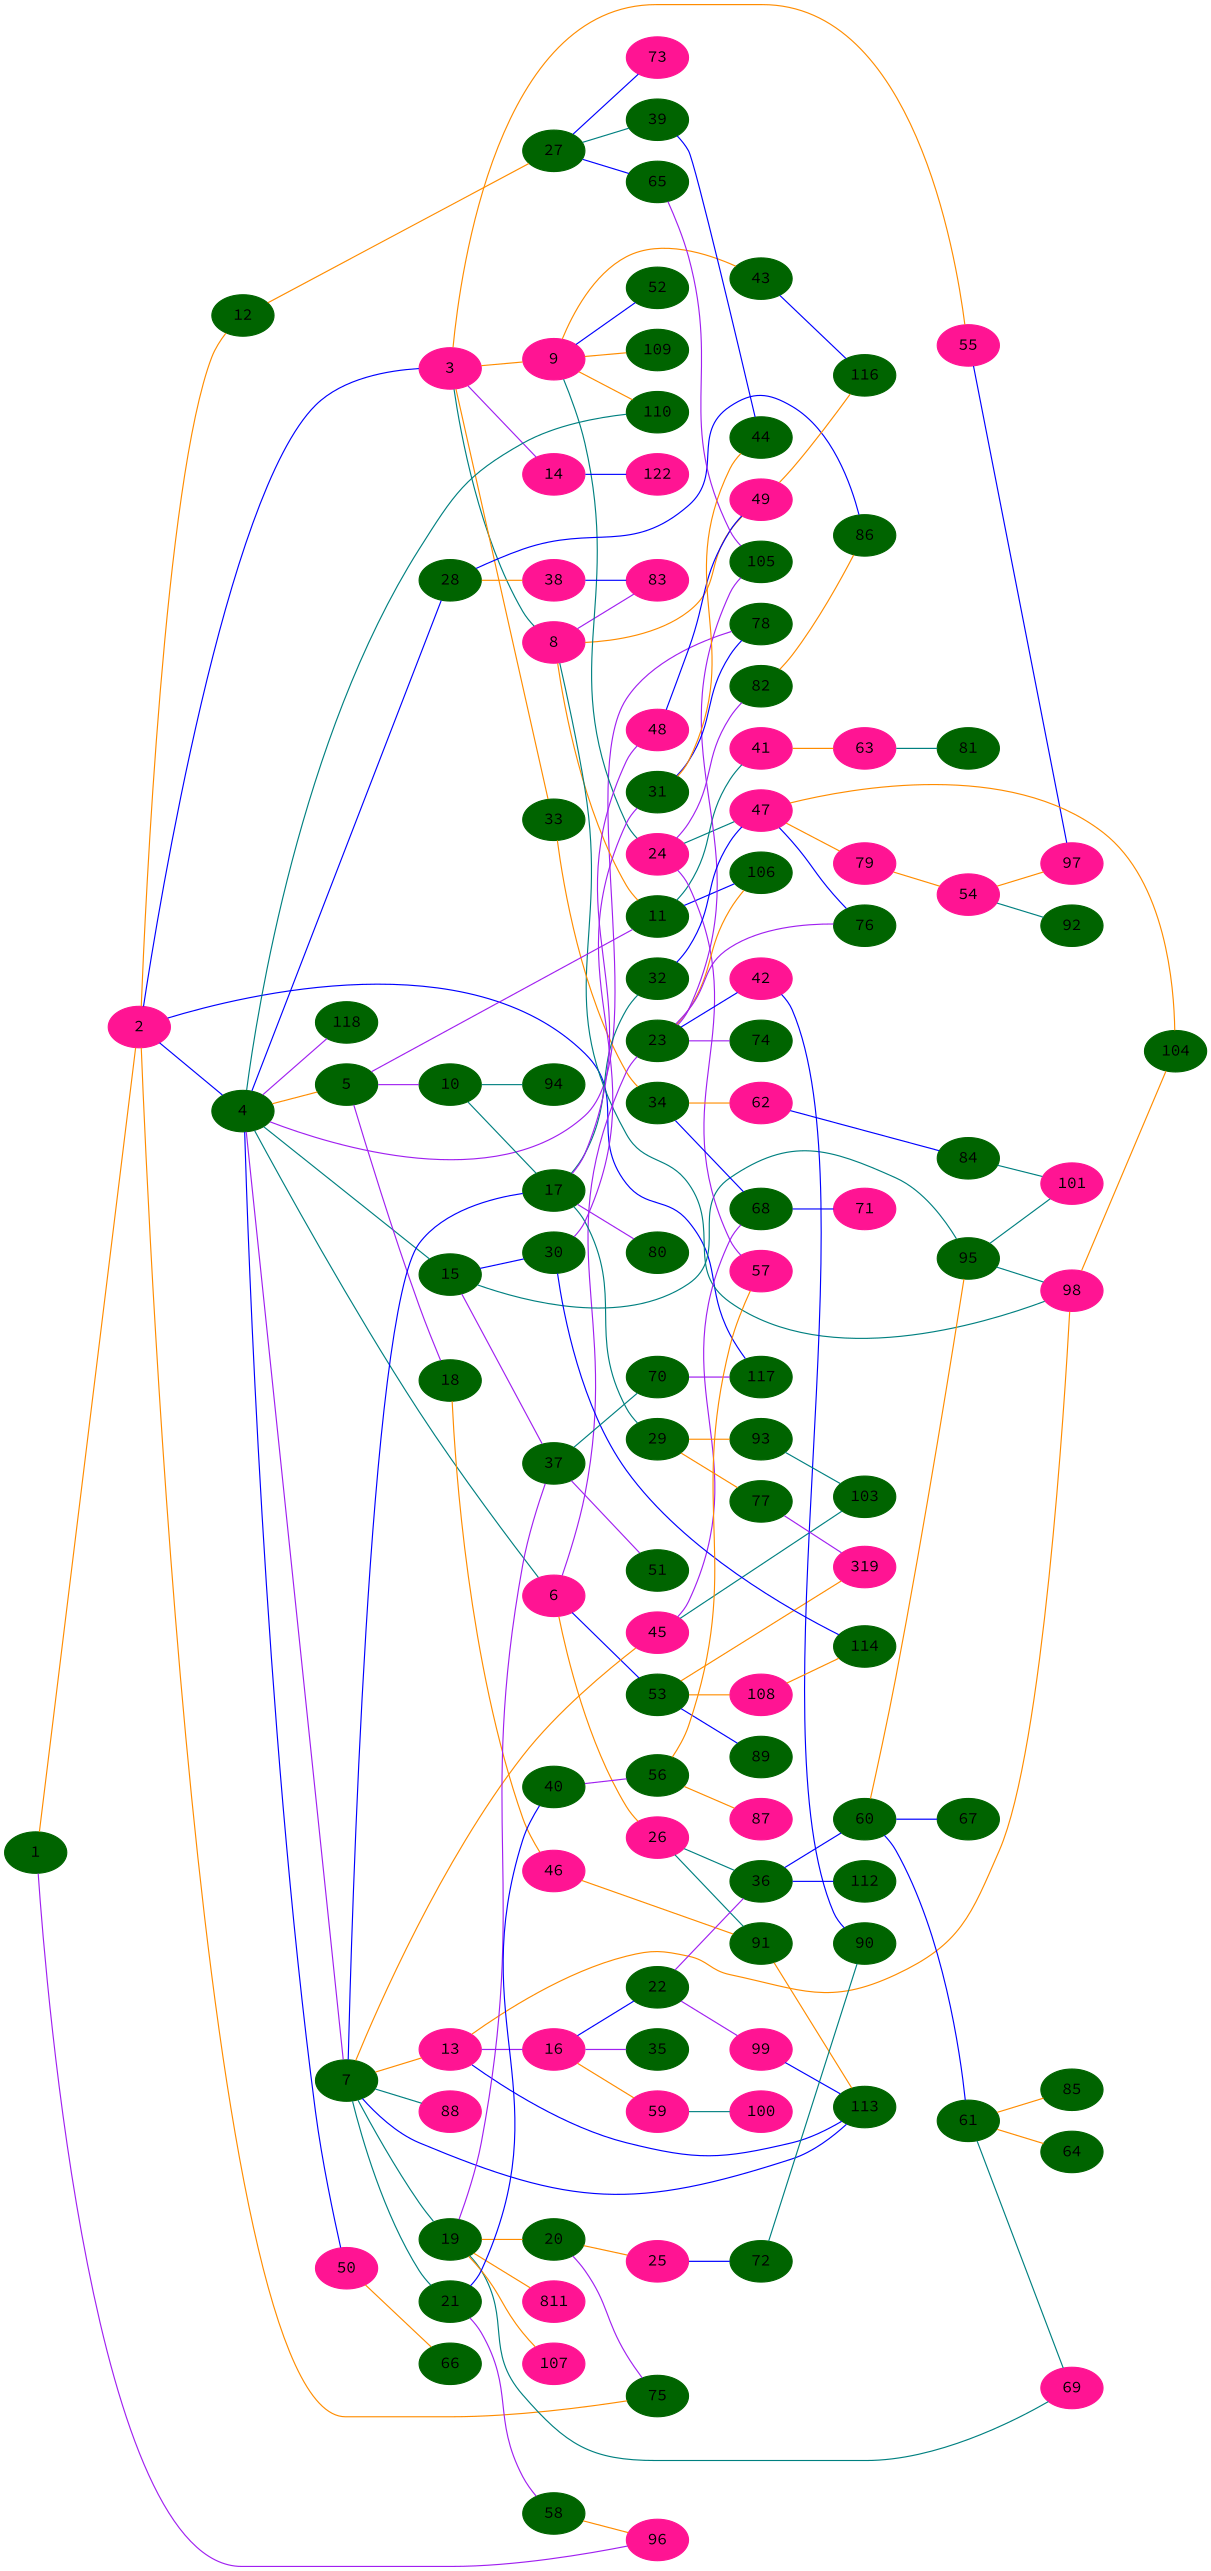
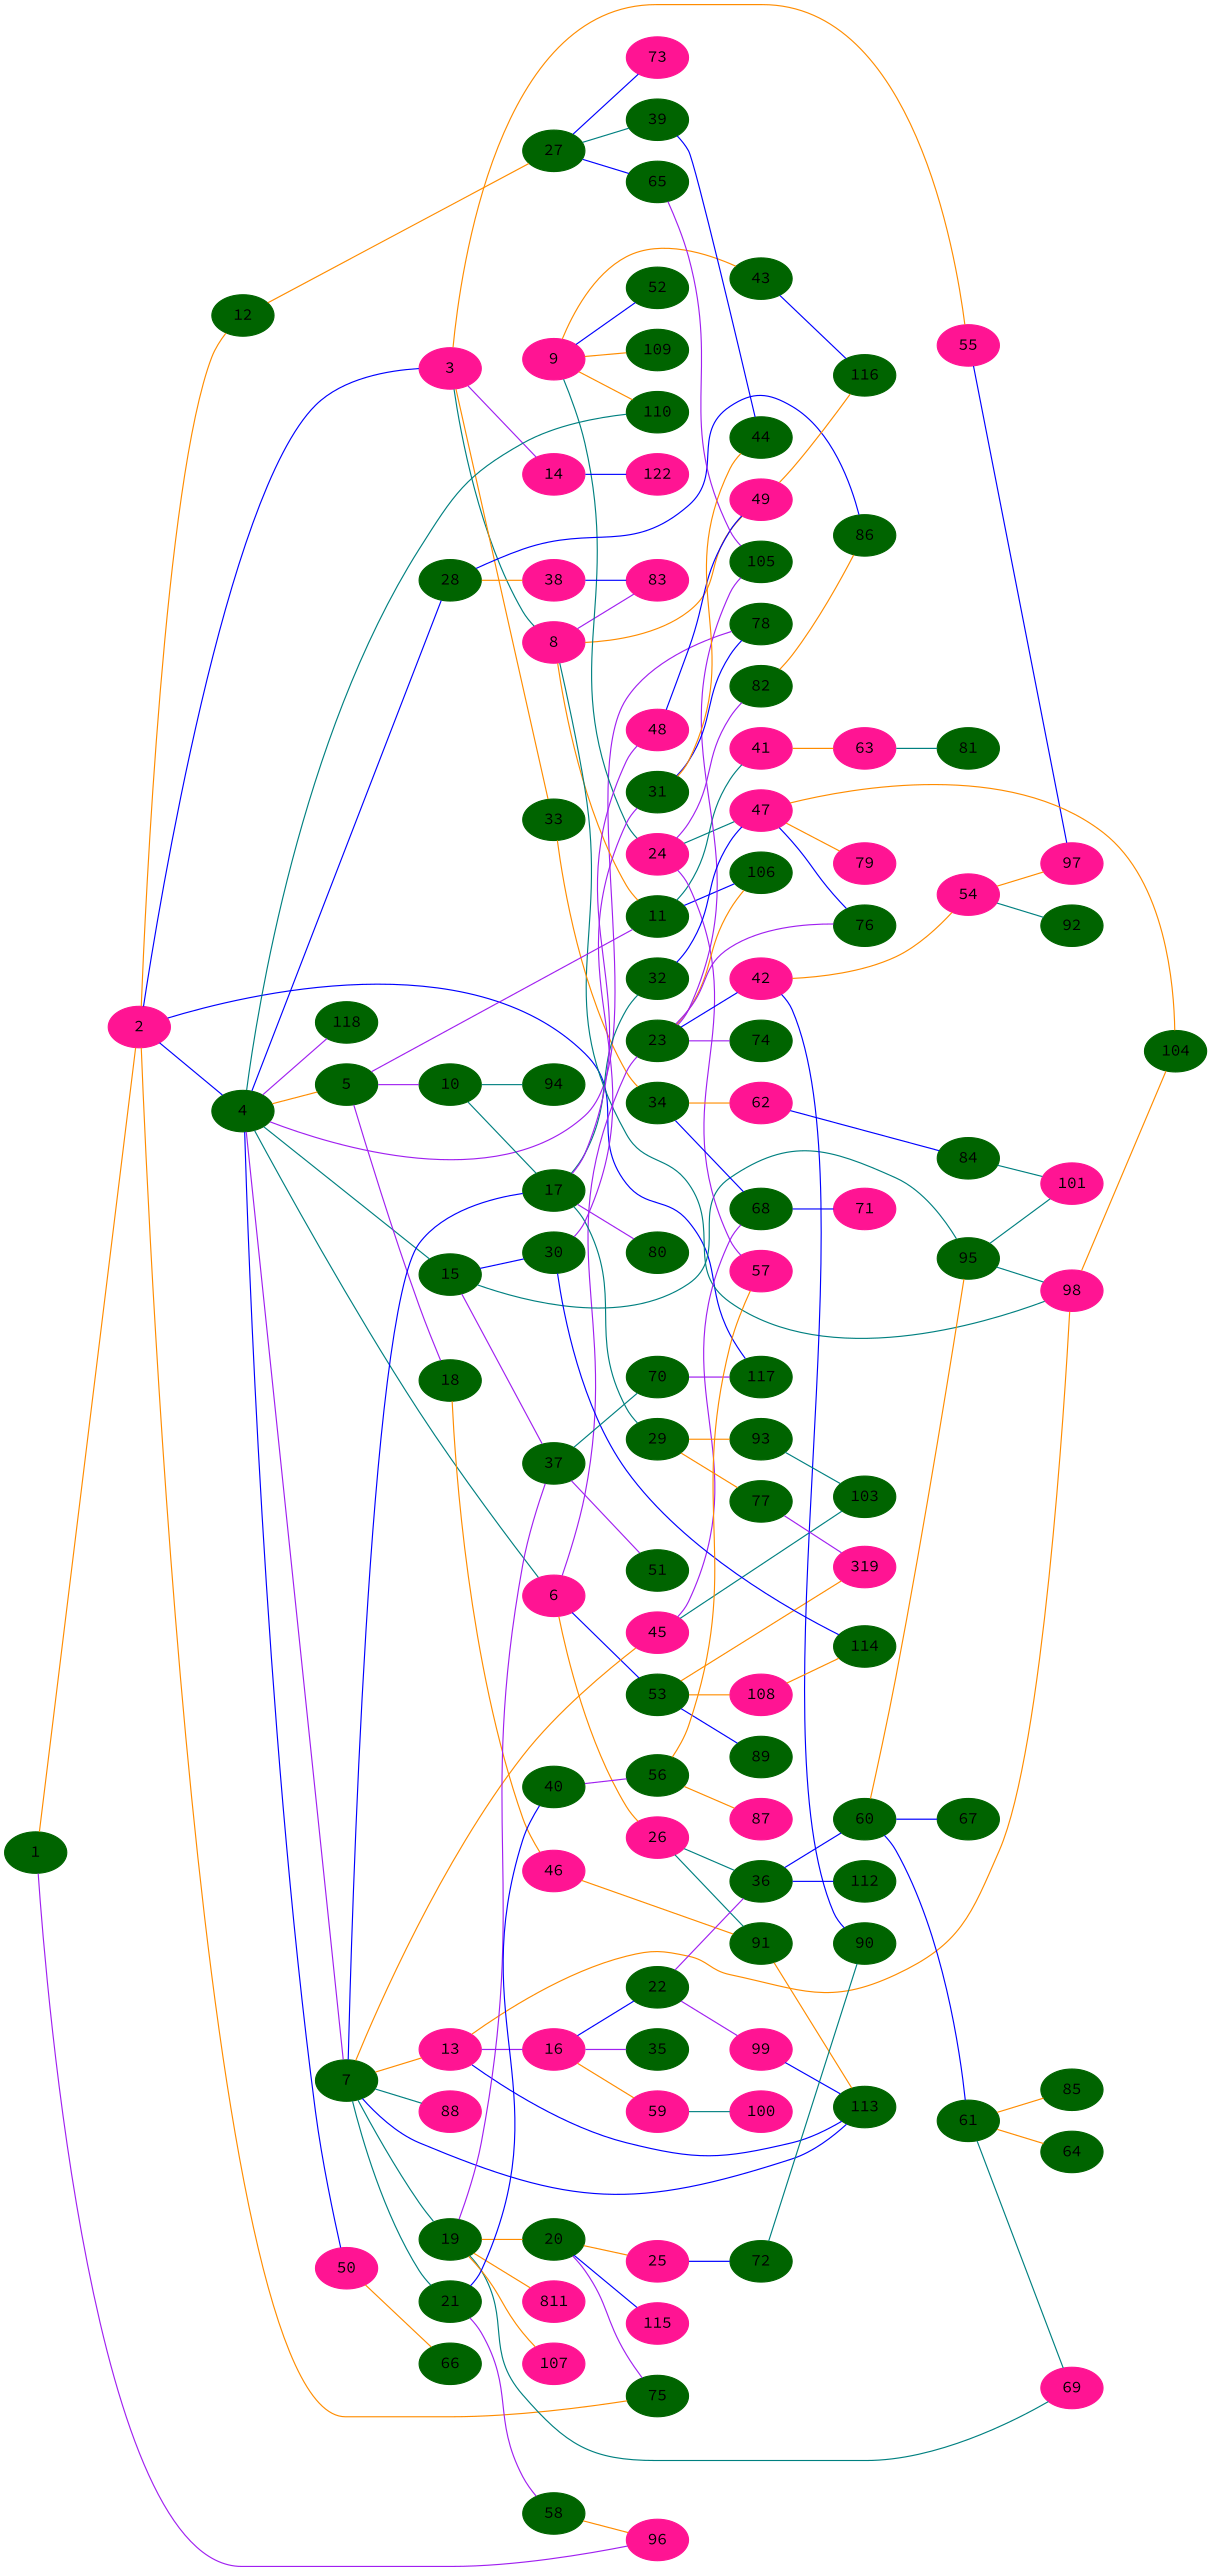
(502, 364) -> none
(917, 879) -> (880, 963)
none -> (657, 2324)
